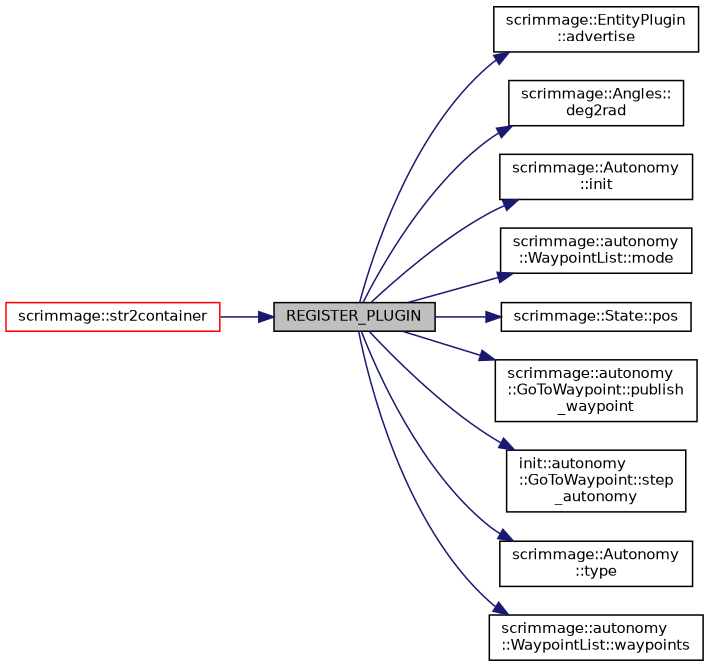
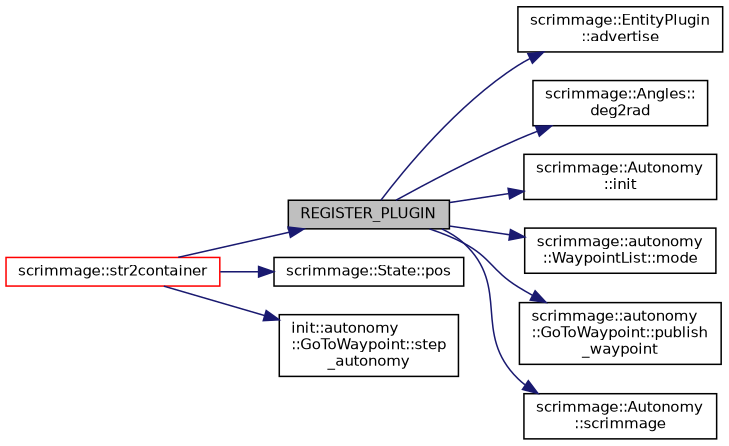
(461, 317) -> (239, 272)
(431, 392) -> (214, 301)
(596, 564) -> (620, 416)
(596, 638) -> none
